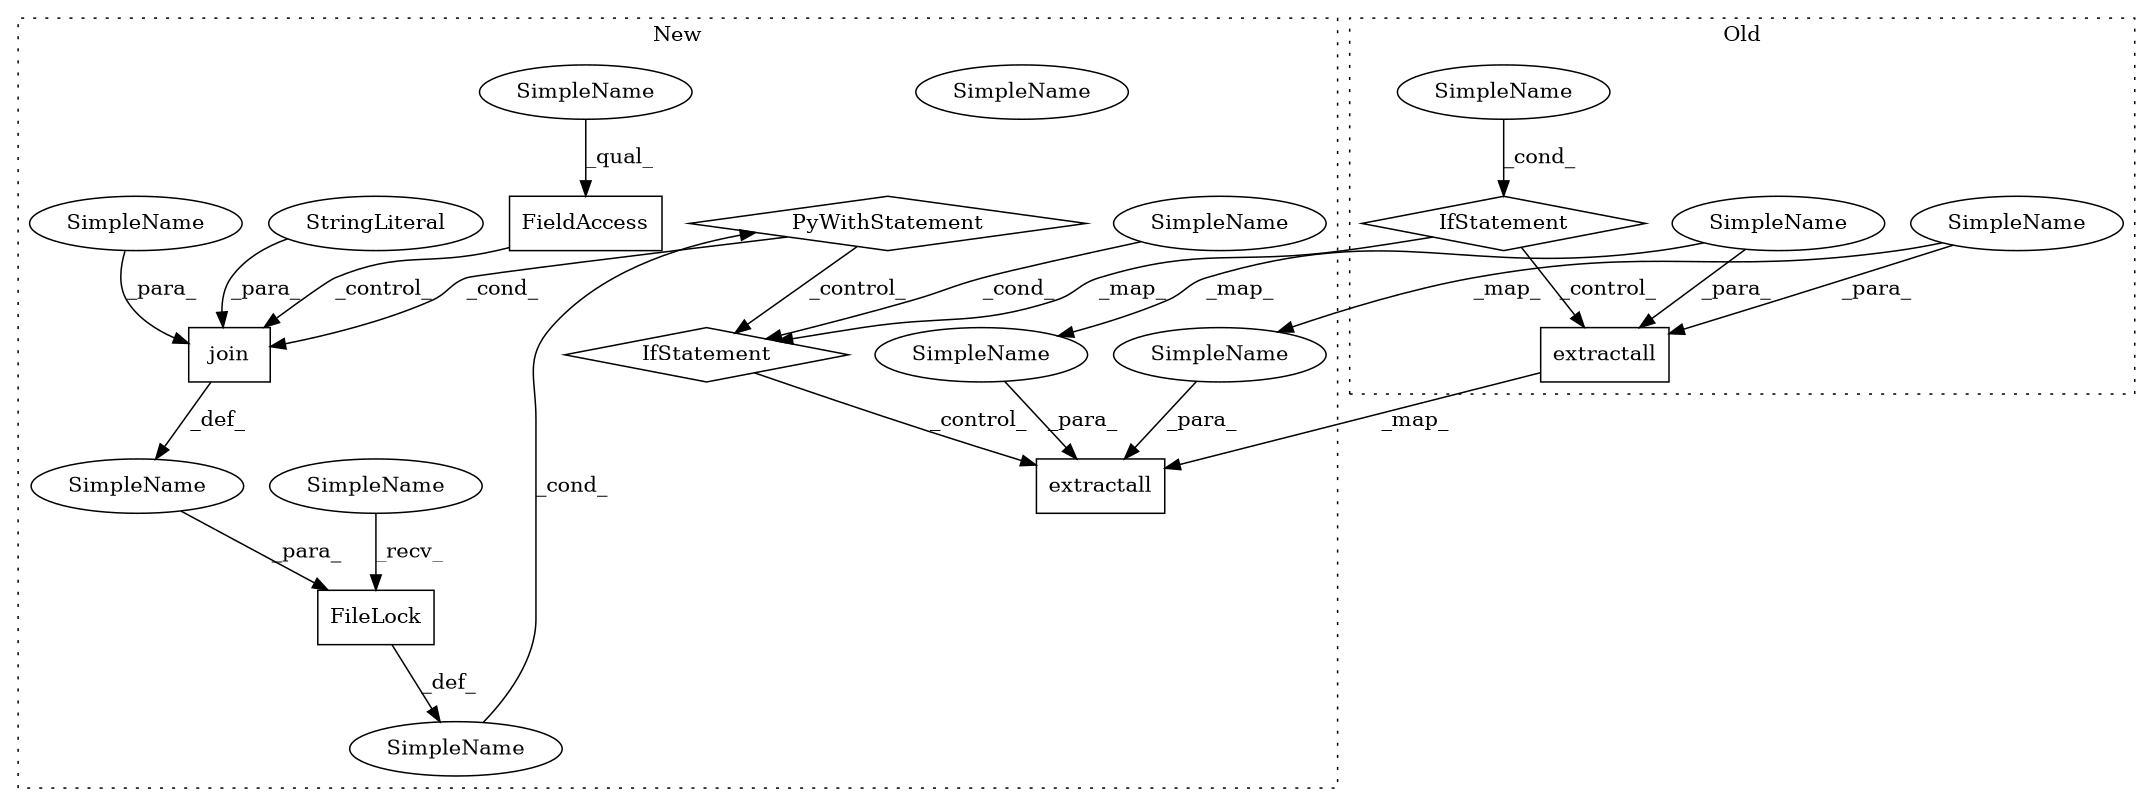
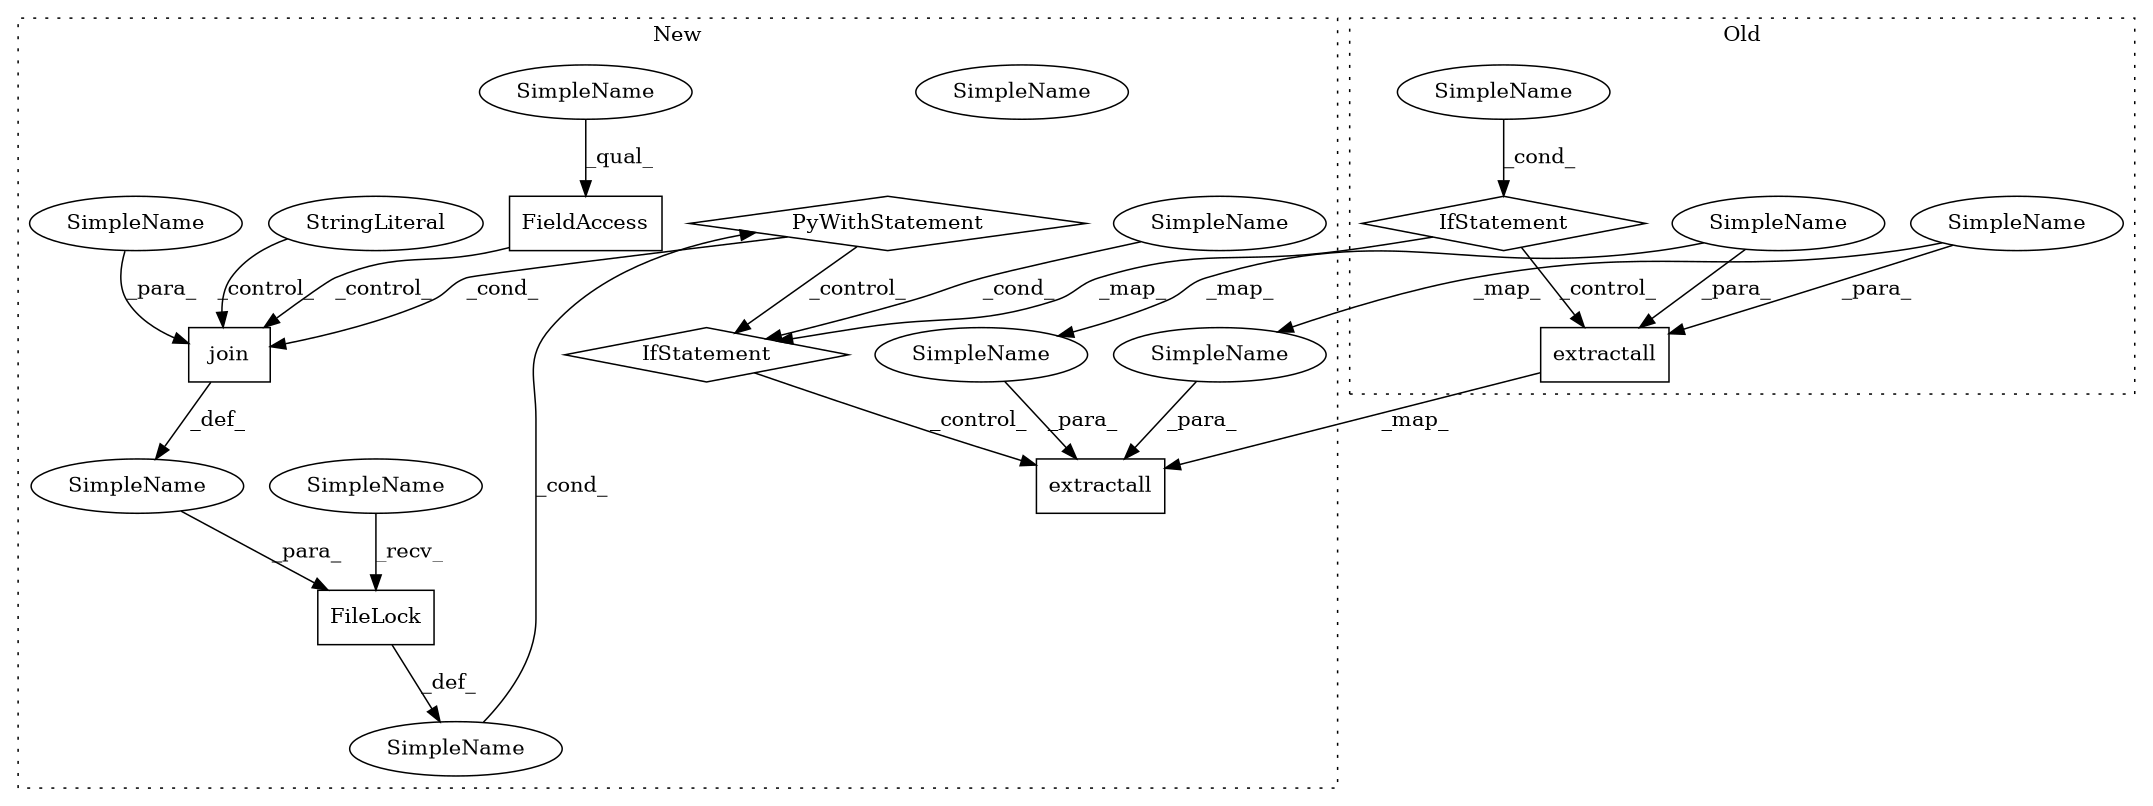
(266, 289) -> (266, 289)
